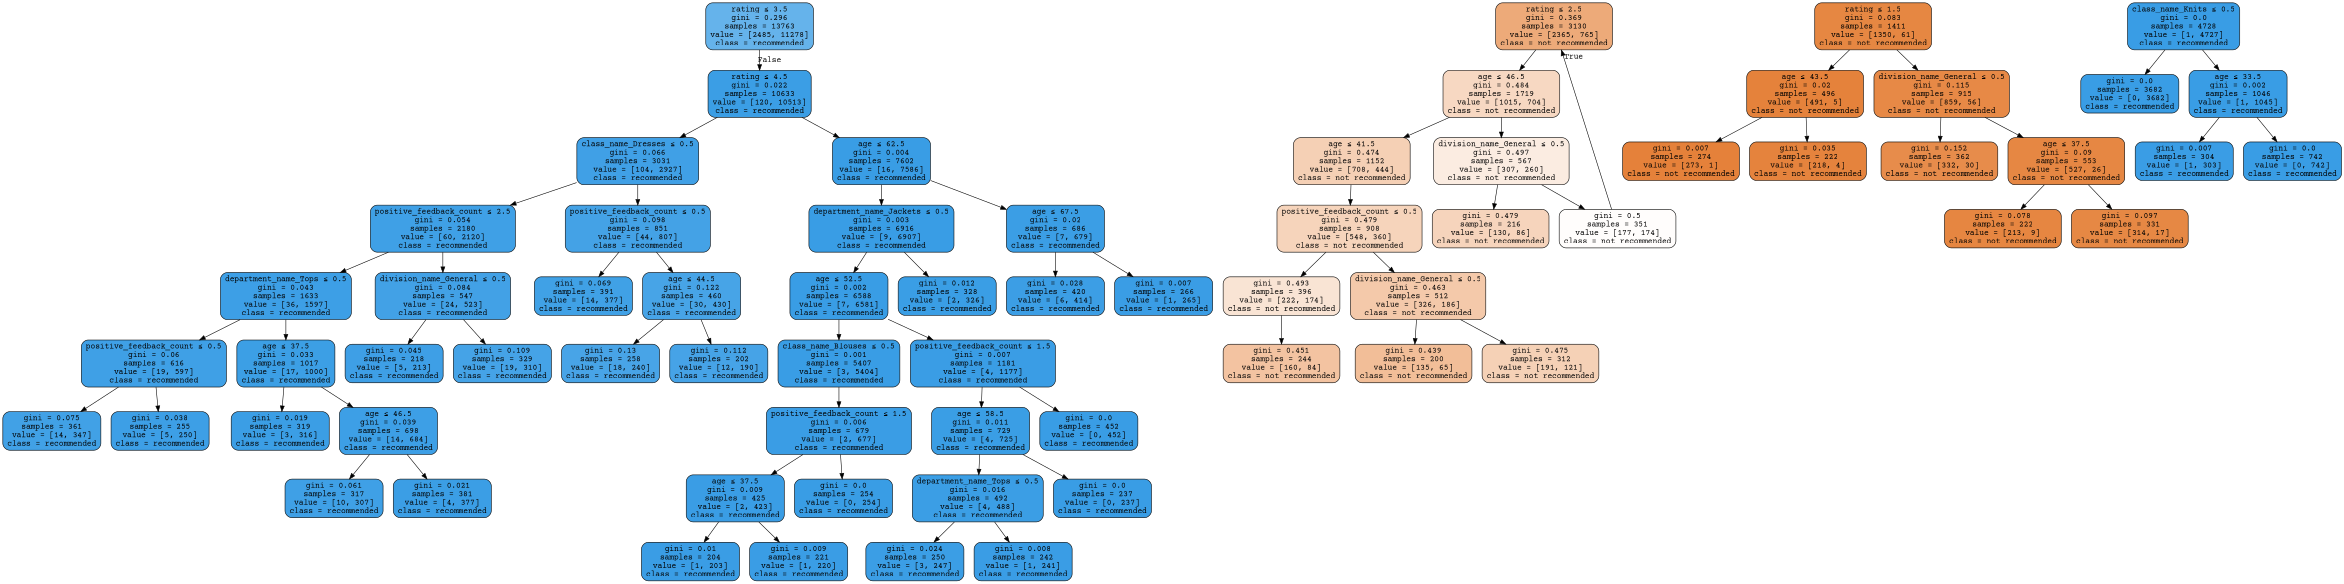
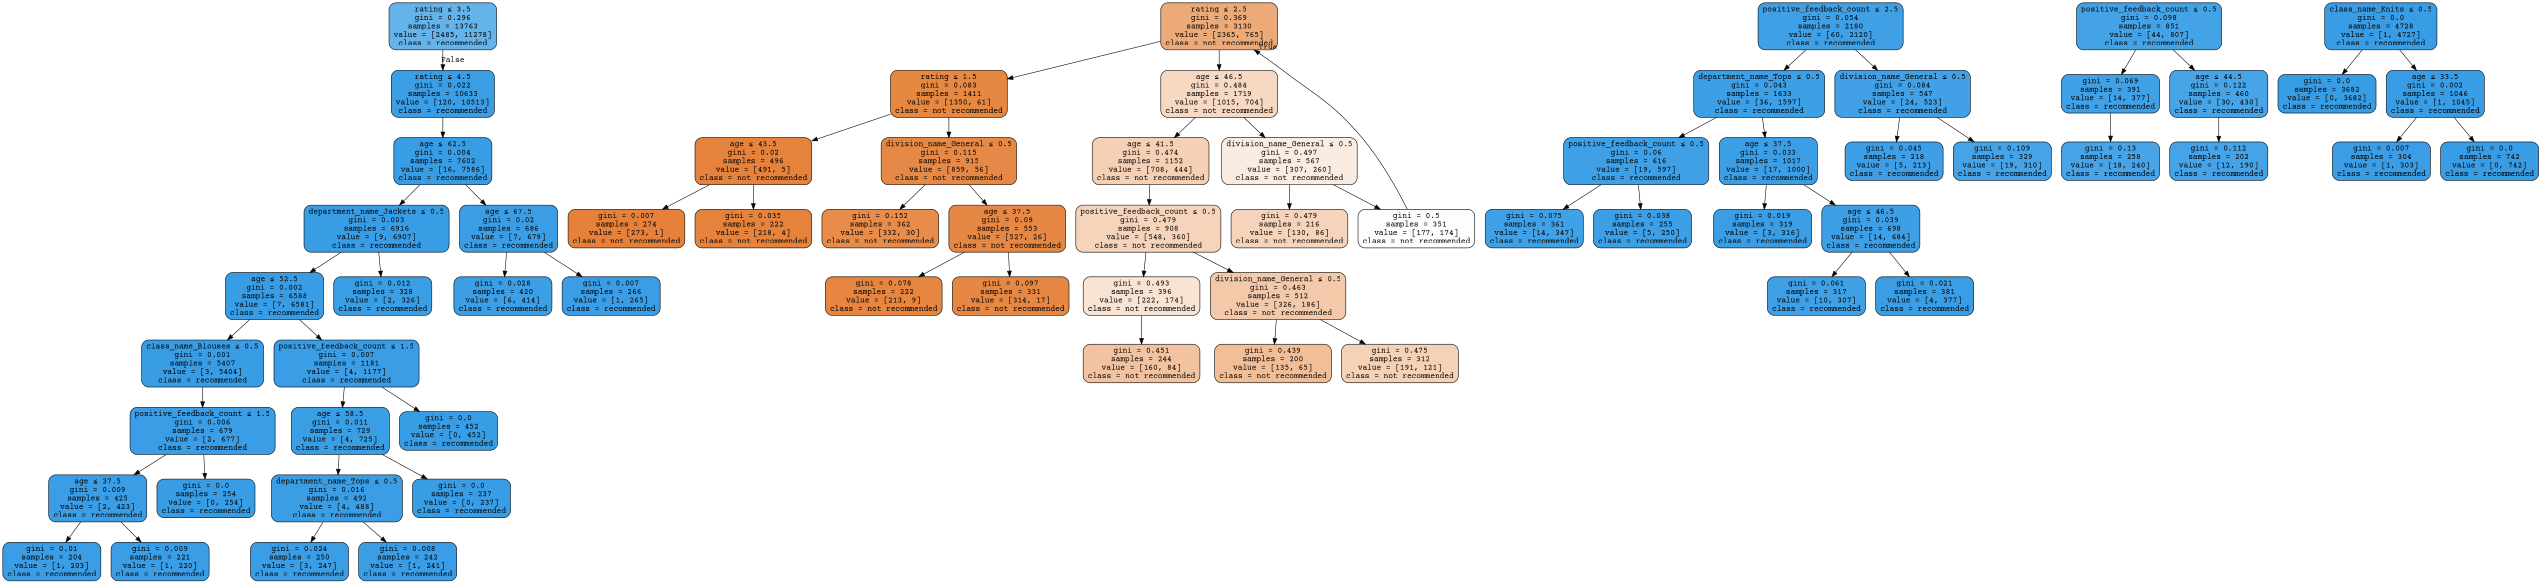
none -> (1087, 59)
(638, 161) -> none
(651, 330) -> (2111, 125)
